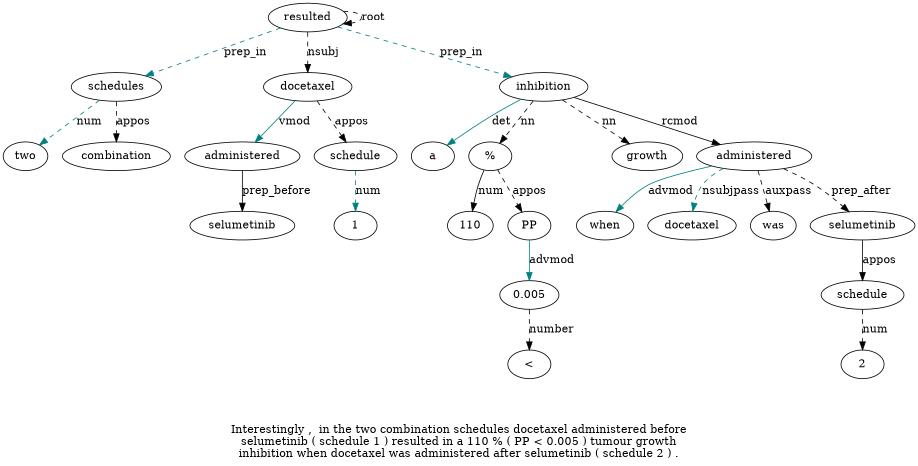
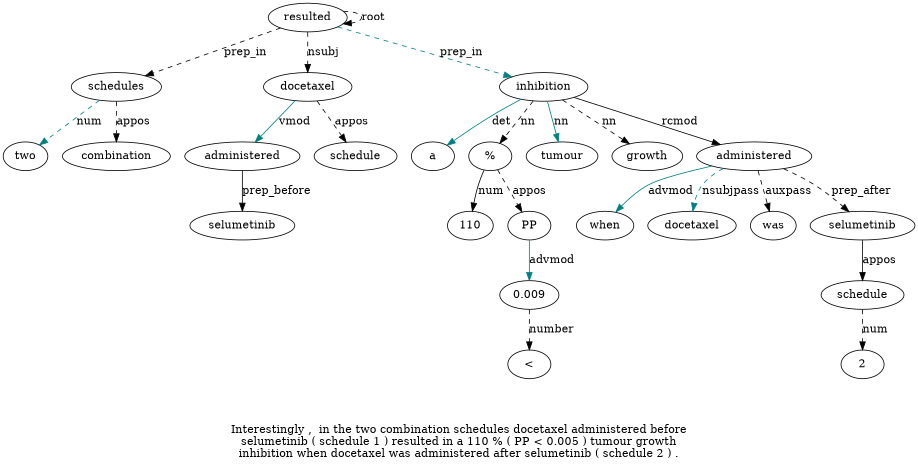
(217, 51) -> (217, 51)
none -> (562, 156)
(356, 226) -> none
(529, 295) -> (529, 295)
